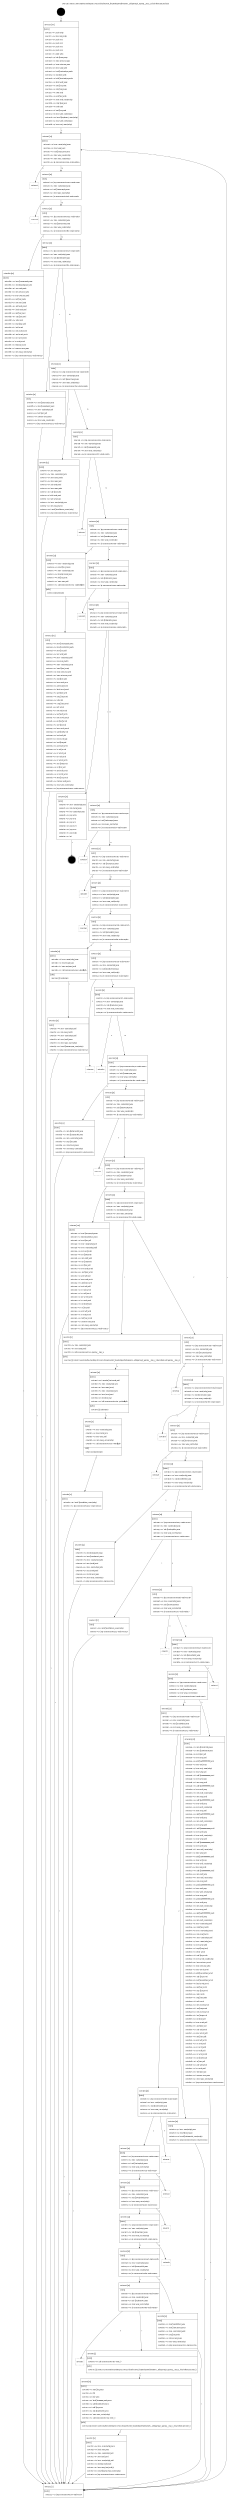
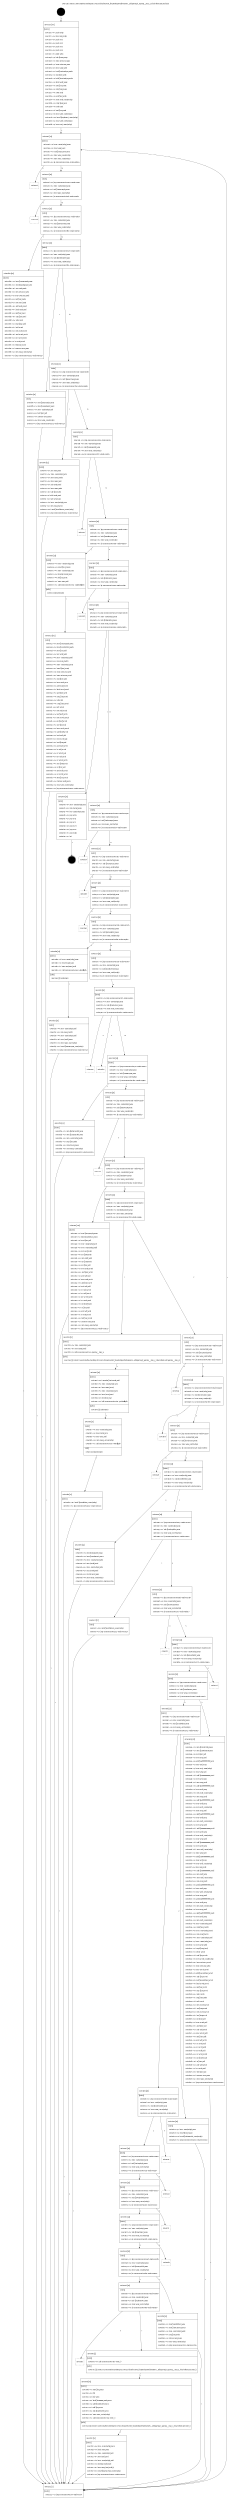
(90, 1022) -> (96, 1040)
